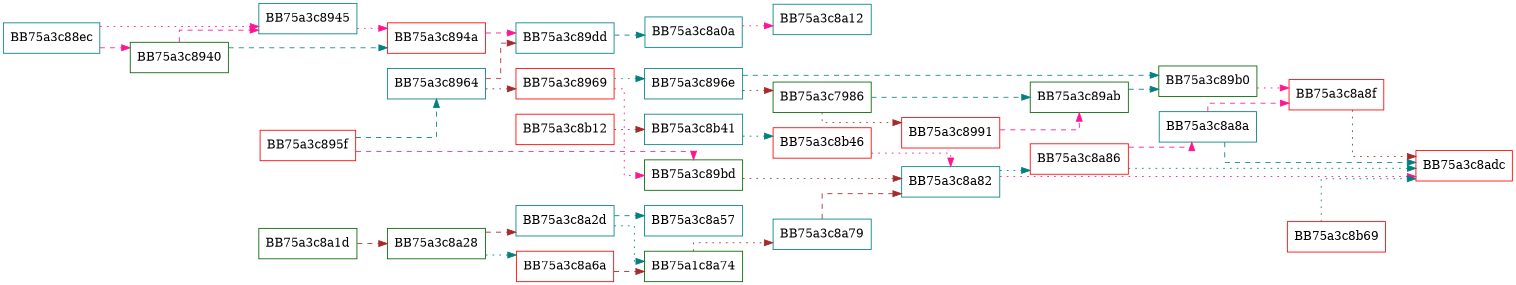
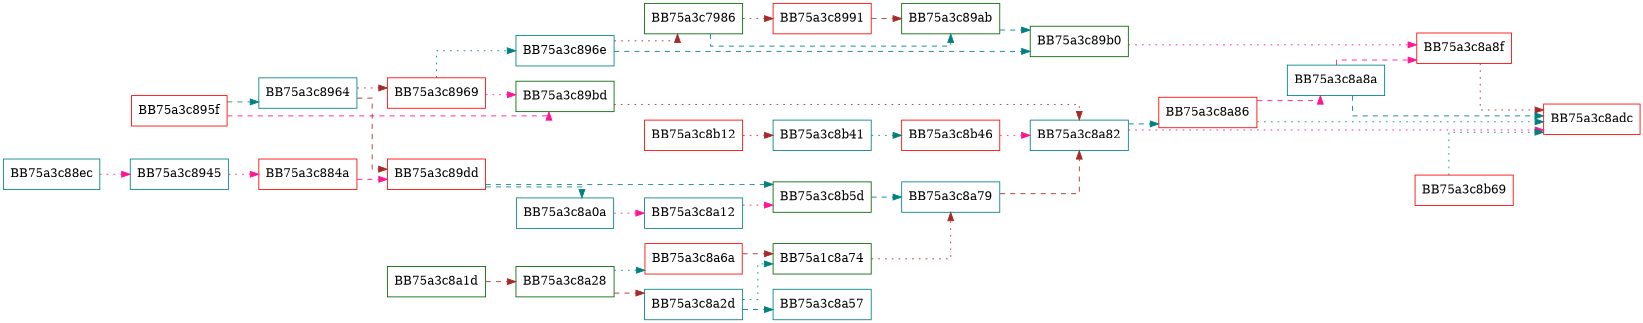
(436, 38) -> (308, 174)
(565, 38) -> (436, 174)
(179, 58) -> none
(1044, 130) -> (882, 19)
(1011, 170) -> (1139, 124)
none -> (822, 197)
